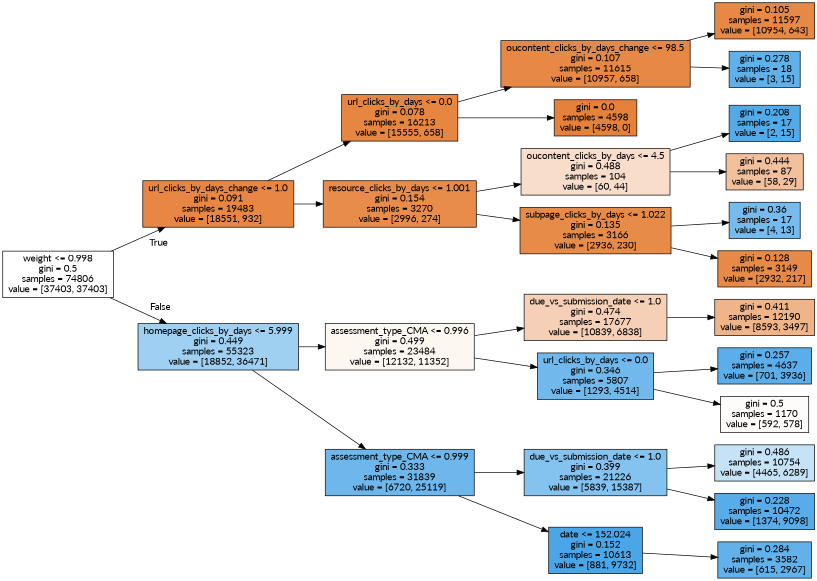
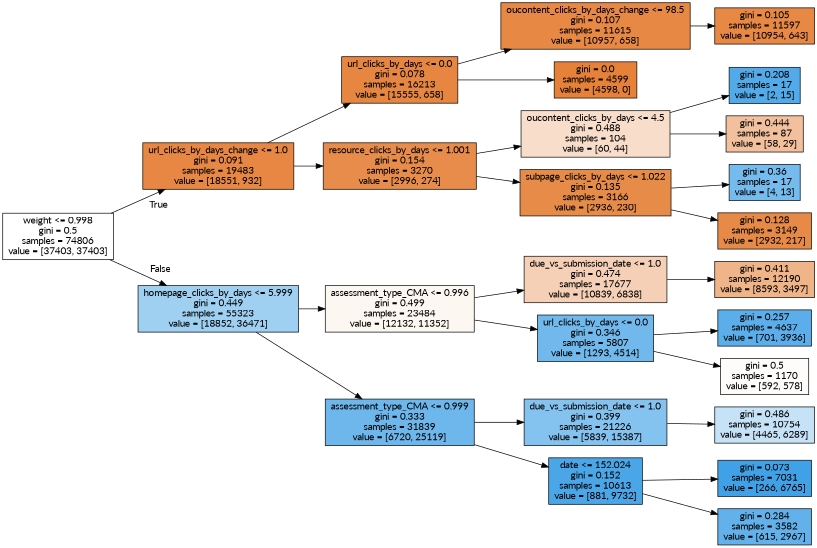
(765, 69) -> none
(596, 118) -> (596, 80)
none -> (765, 478)
(765, 511) -> none
